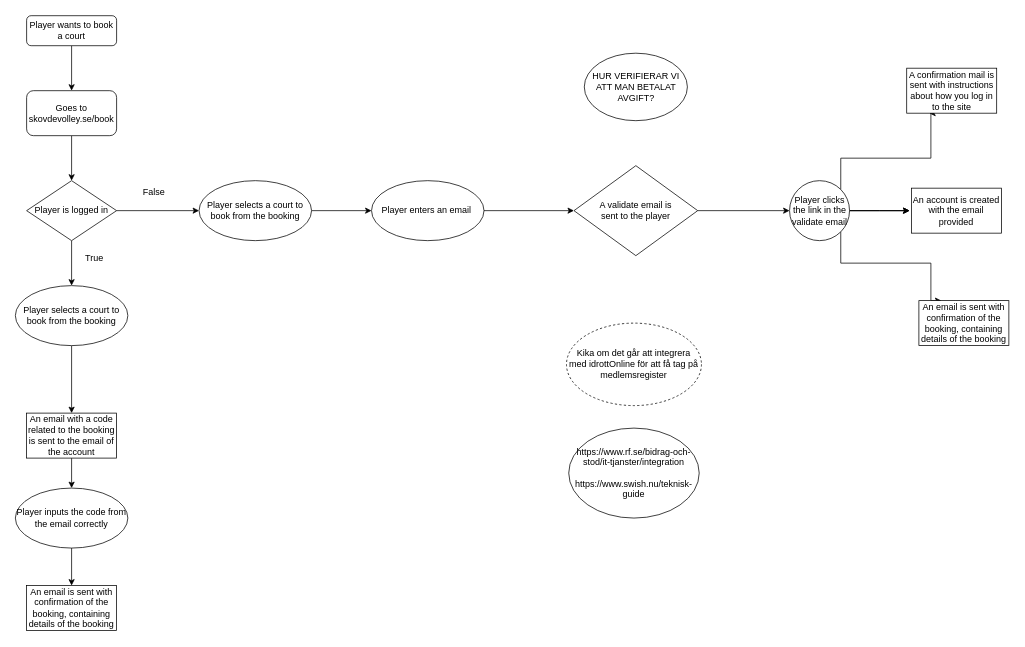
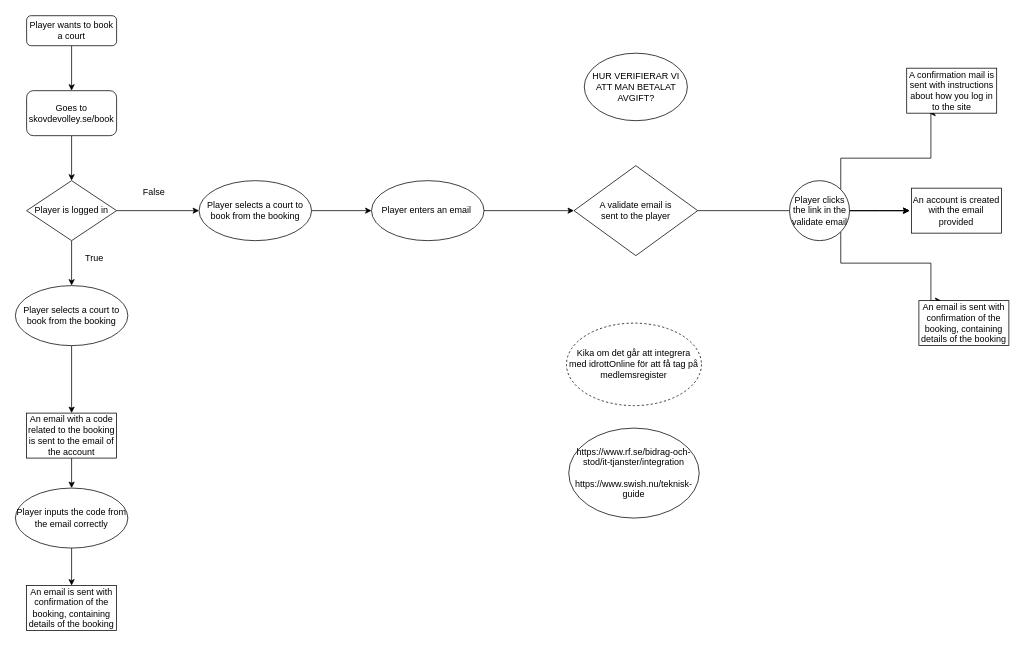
(783, 210) -> (785, 210)
